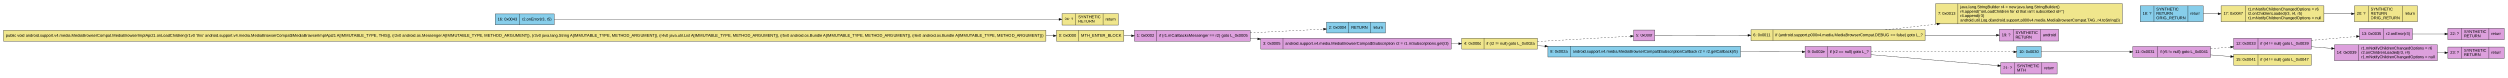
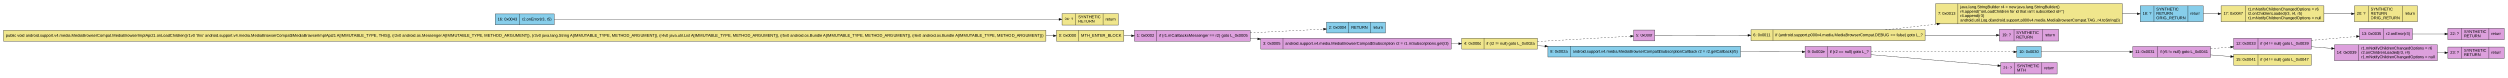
none -> (2130, 14)
(2049, 35) -> (2050, 35)
